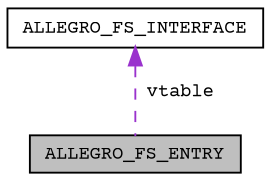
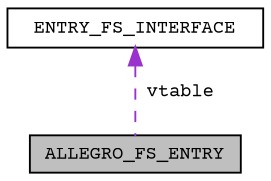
(135, 28) -> (135, 28)
